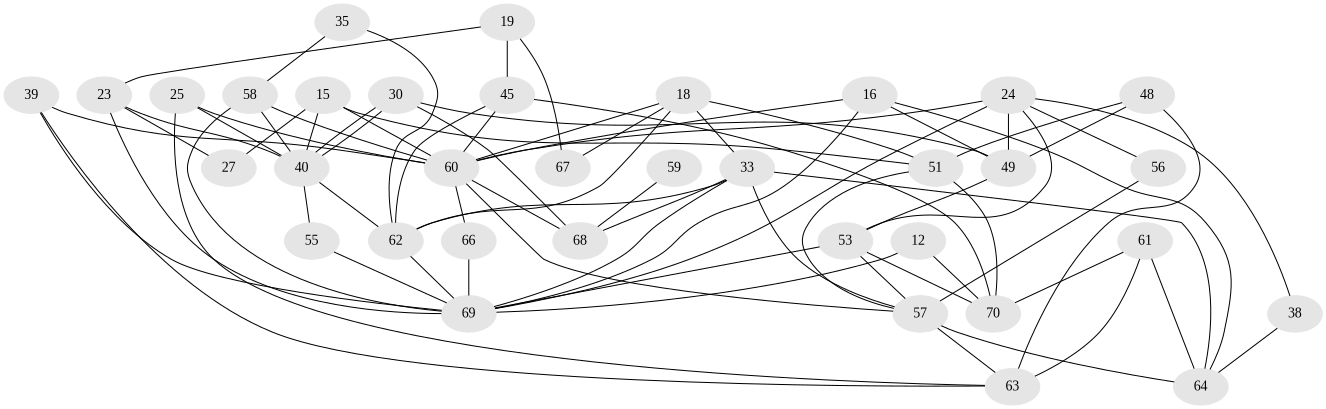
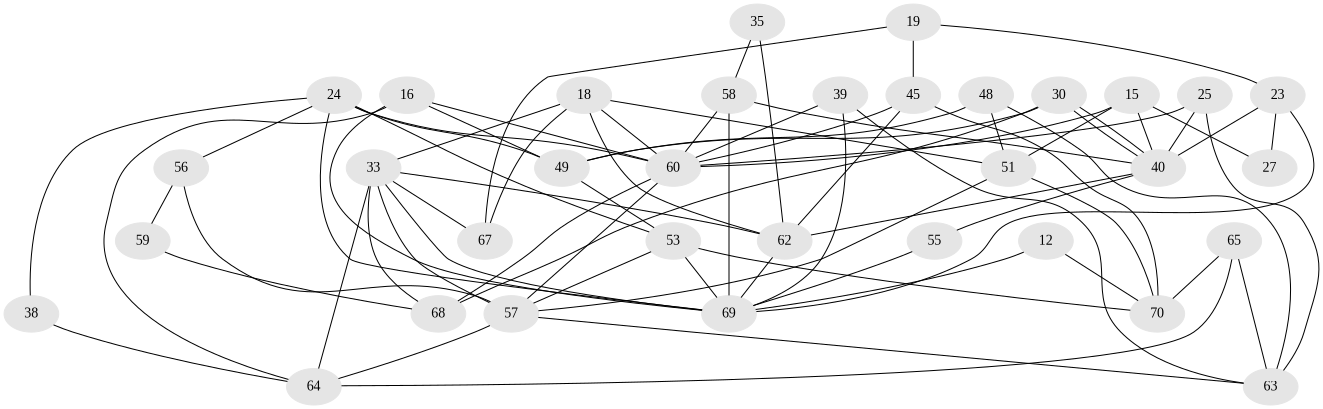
none -> (162, 205)
none -> (429, 205)
(469, 241) -> none
(1145, 241) -> (1234, 241)
